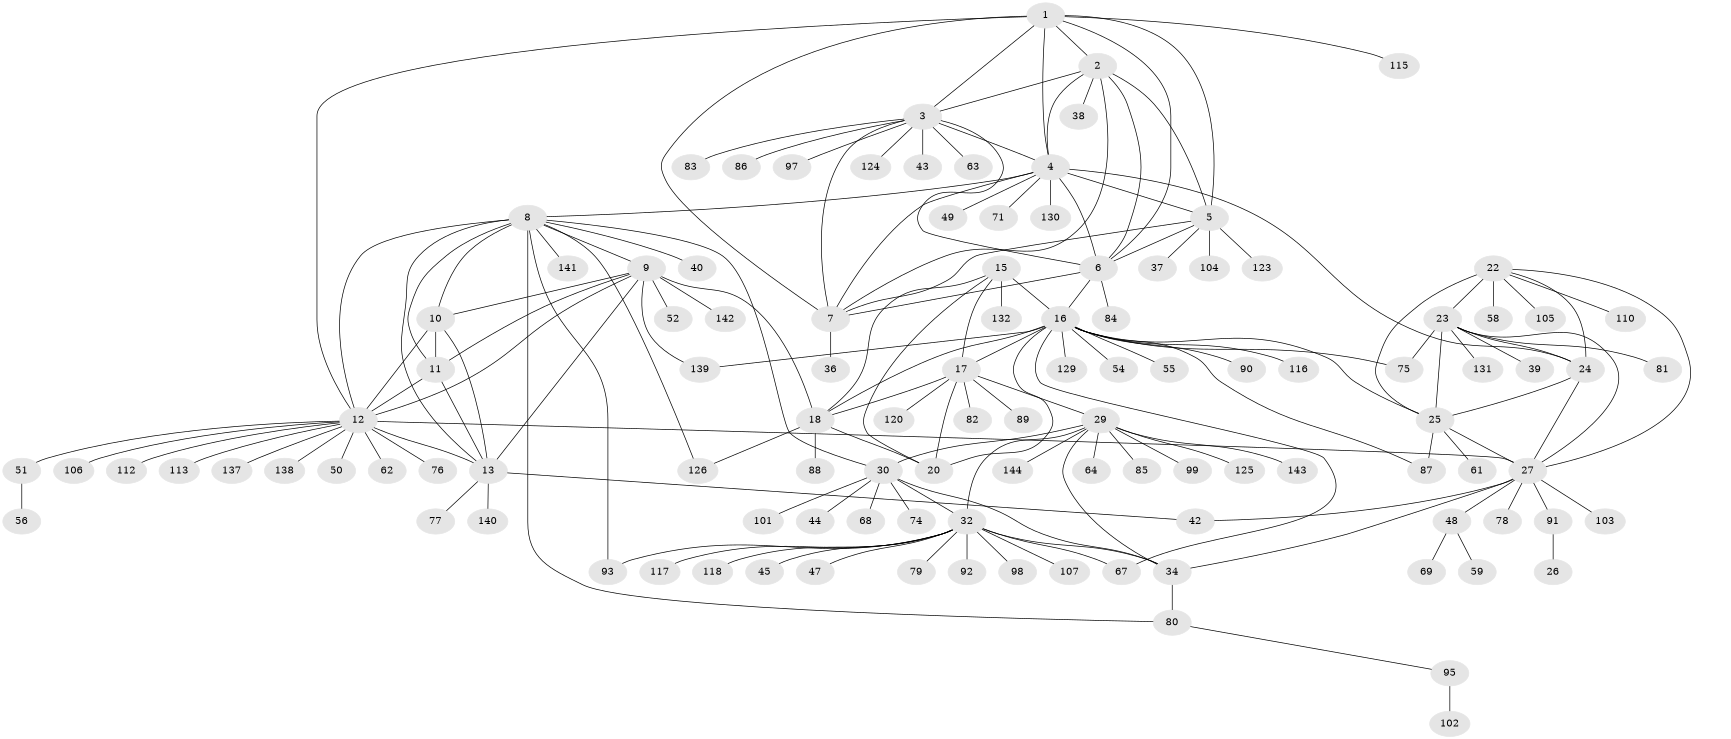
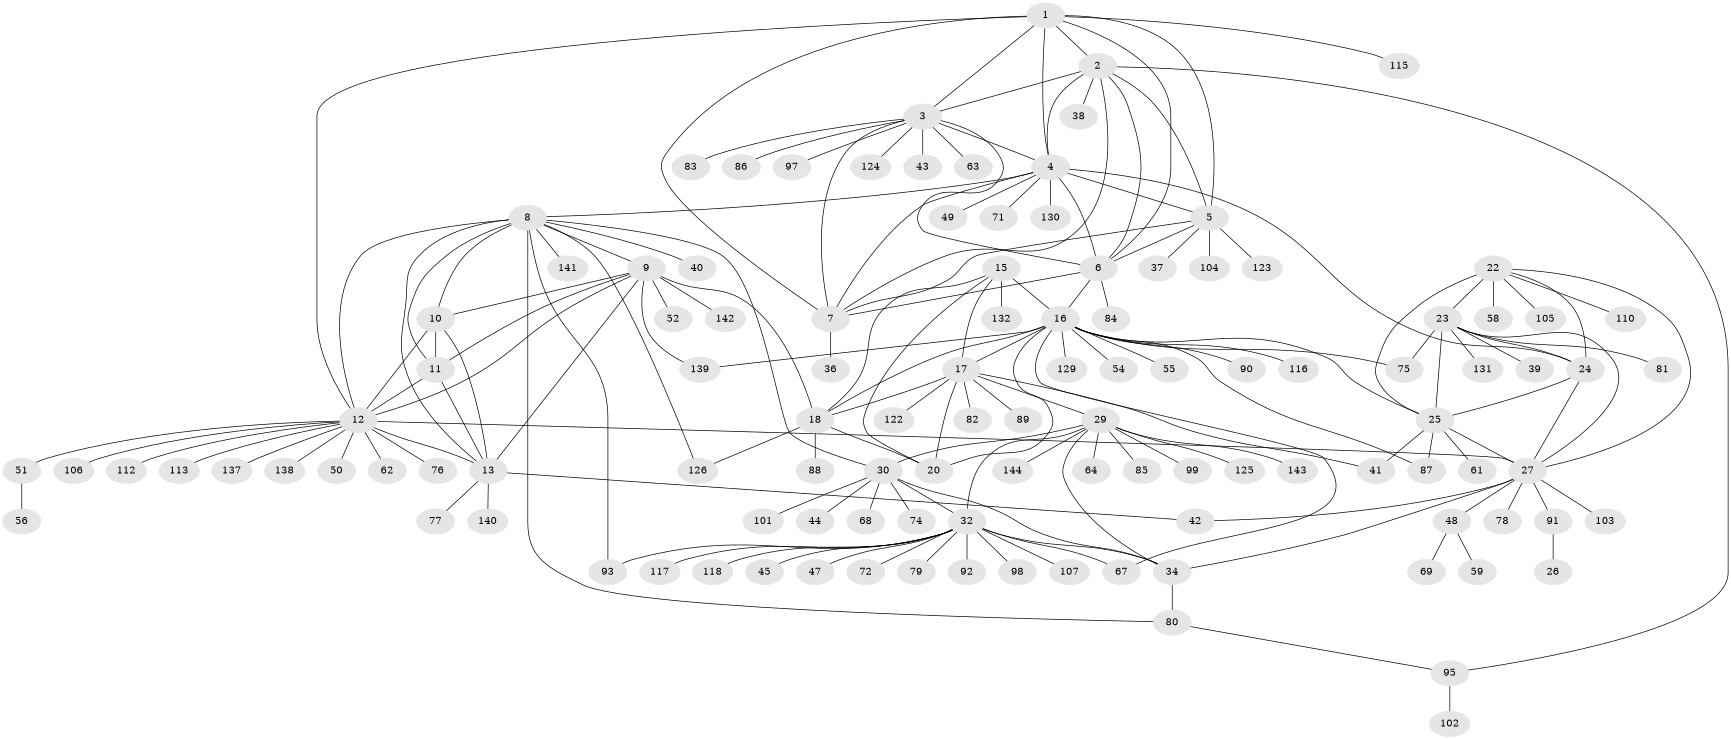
none -> (1686, 252)
(894, 420) -> (894, 420)
none -> (1376, 471)
none -> (866, 572)
